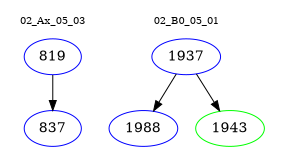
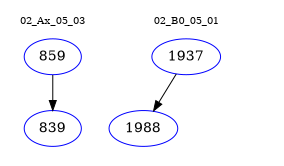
(53, 57) -> (53, 57)
(53, 128) -> (53, 128)
(230, 128) -> none
